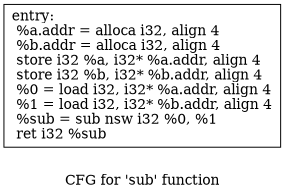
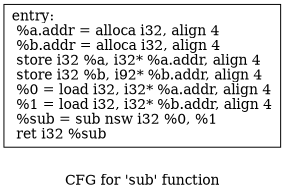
(137, 75) -> (137, 75)
